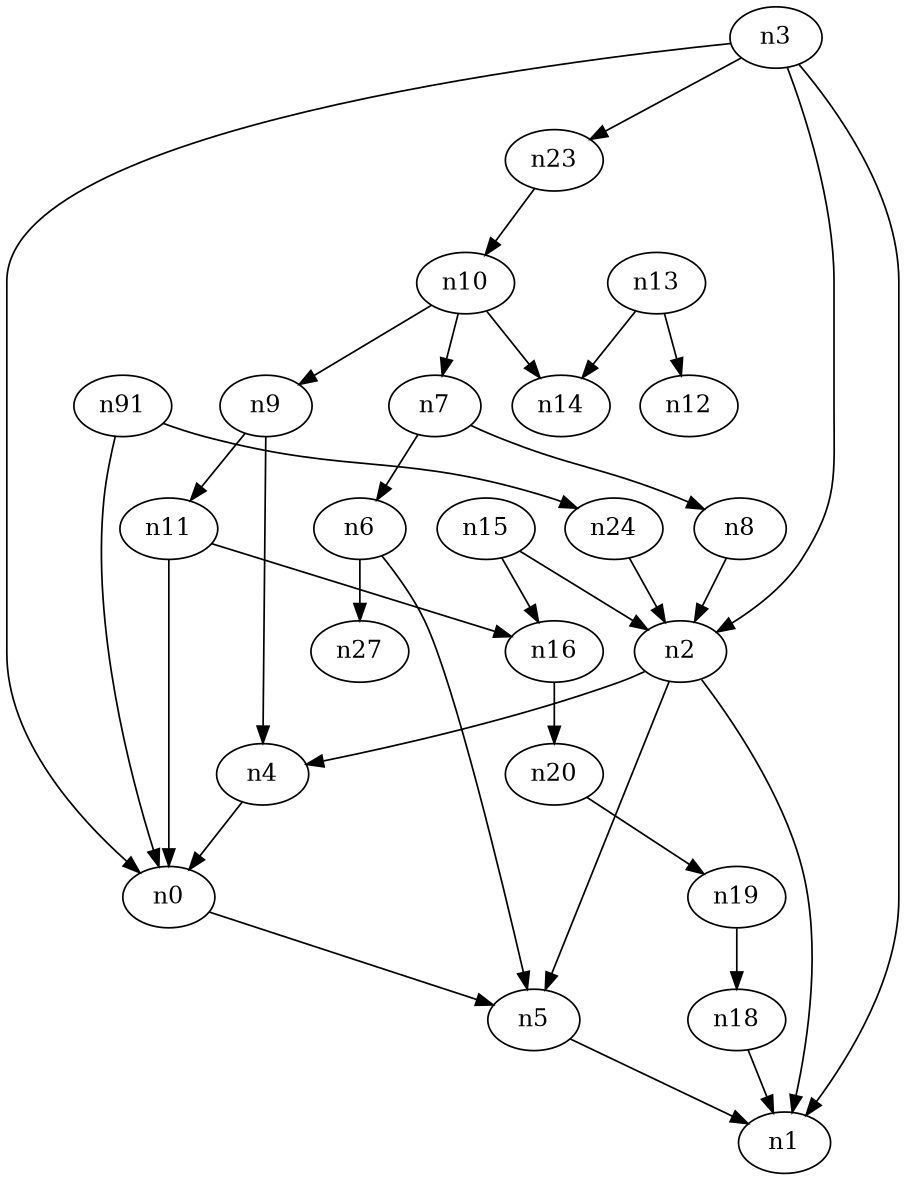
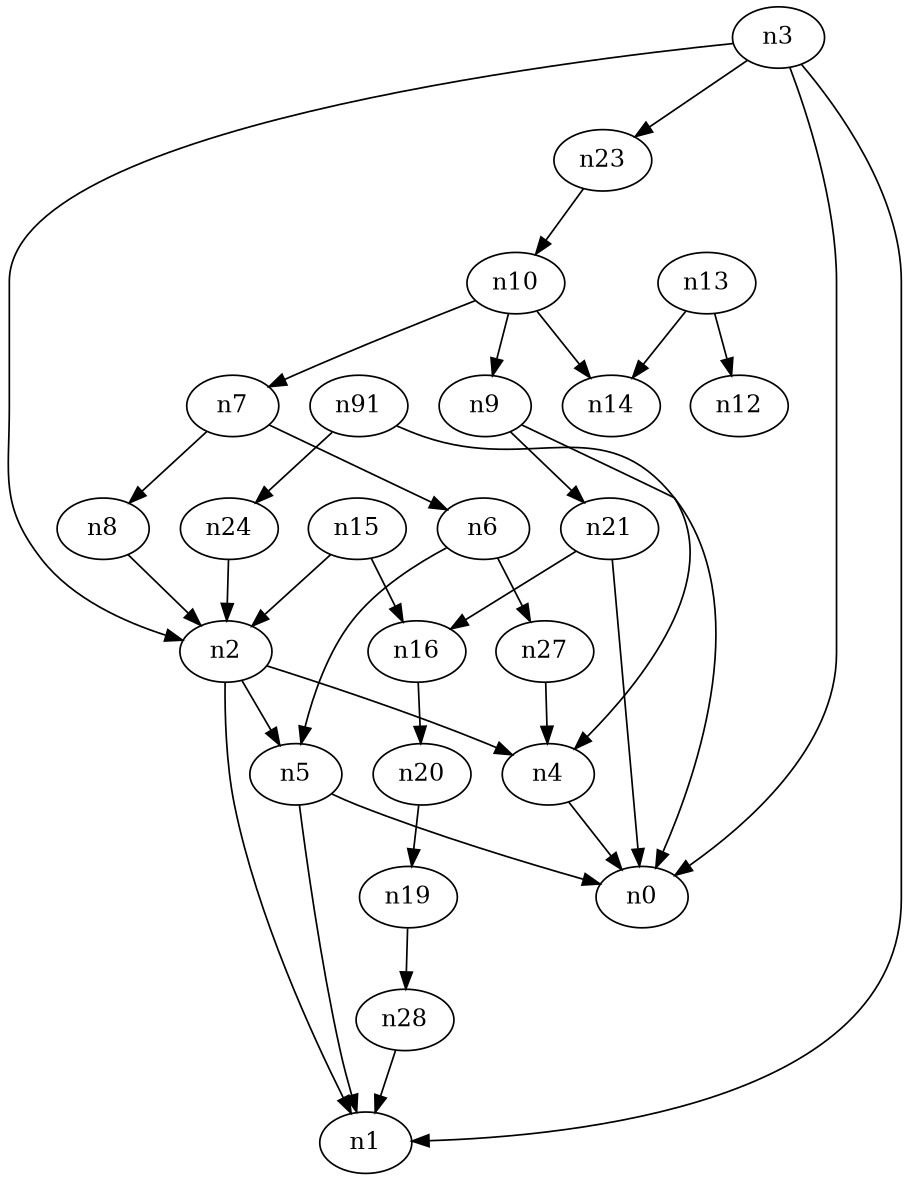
(169, 529) -> (610, 529)
none -> (546, 705)
(343, 956) -> (456, 840)
(737, 1020) -> (405, 1020)
